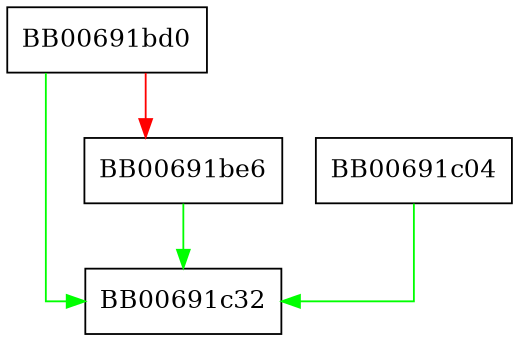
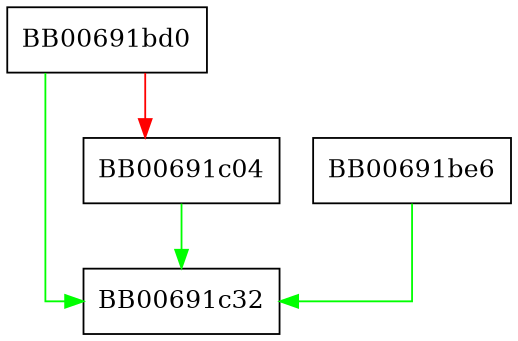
(146, 96) -> (145, 96)
